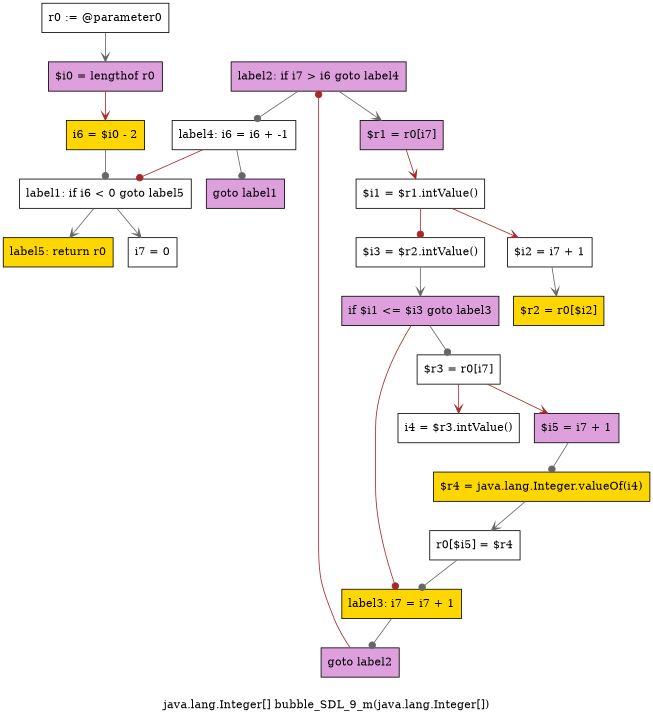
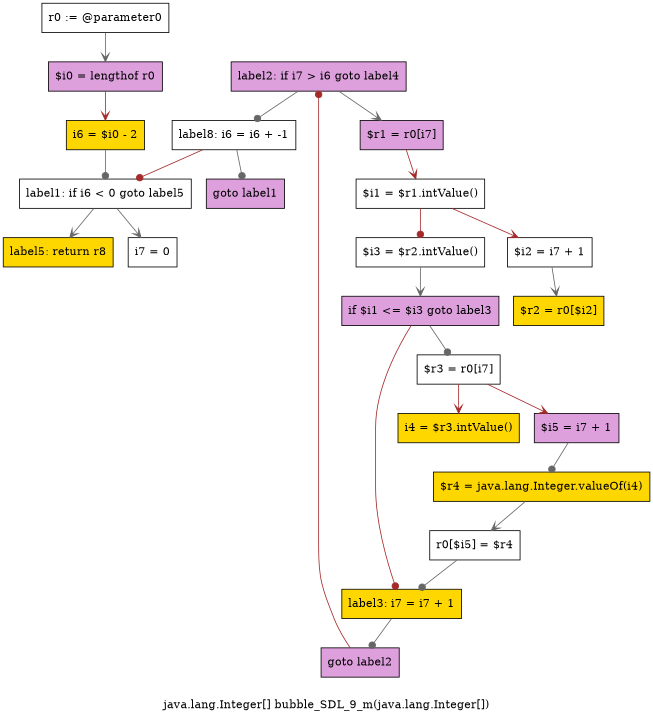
(234, 135) -> (234, 135)
(58, 252) -> (58, 252)
(459, 428) -> (459, 428)
